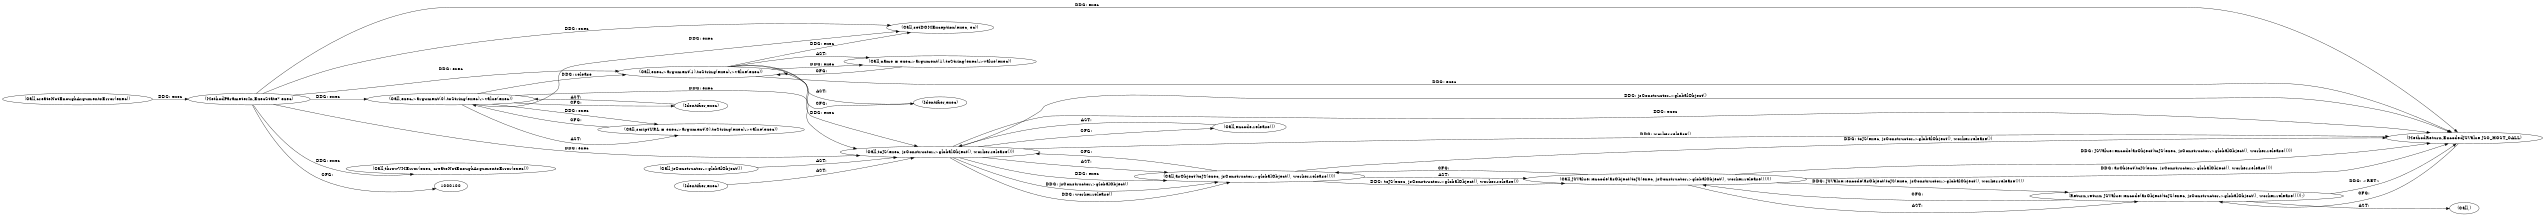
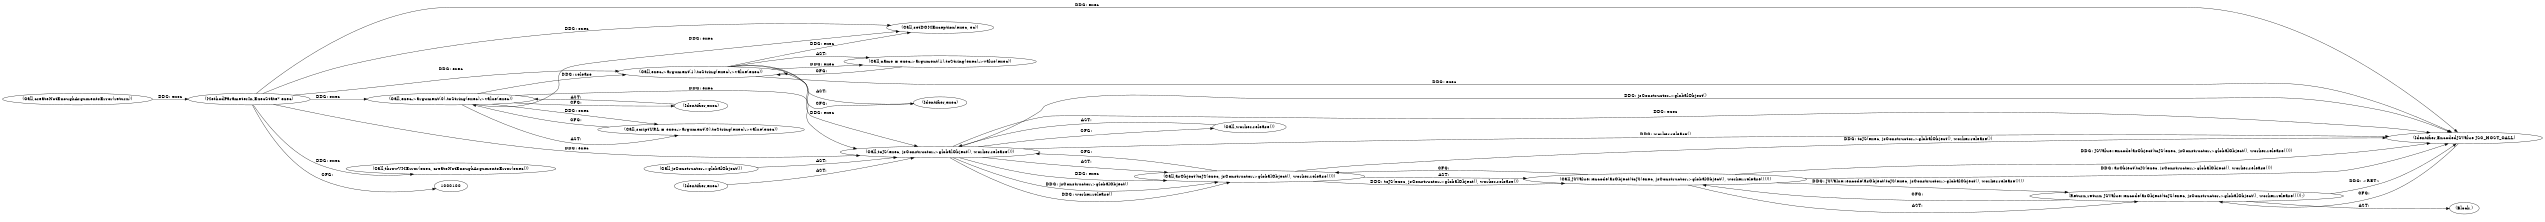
(77, 99) -> (77, 99)
(1249, 127) -> (1249, 127)
(2464, 138) -> (2464, 138)
(2464, 208) -> (2464, 208)
